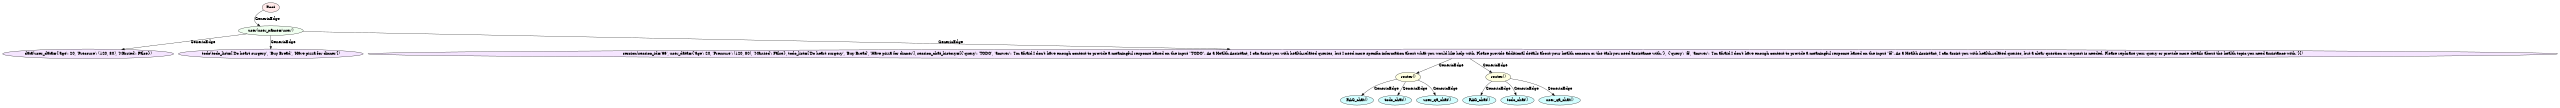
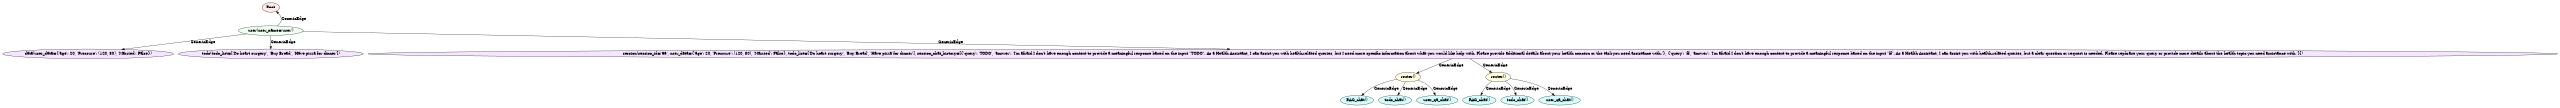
(256, 16) -> (281, 20)
